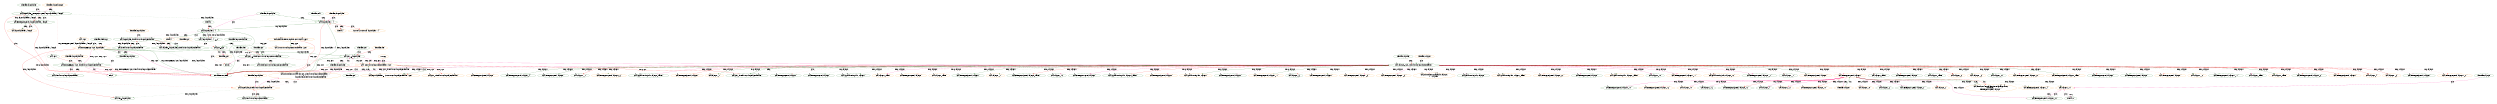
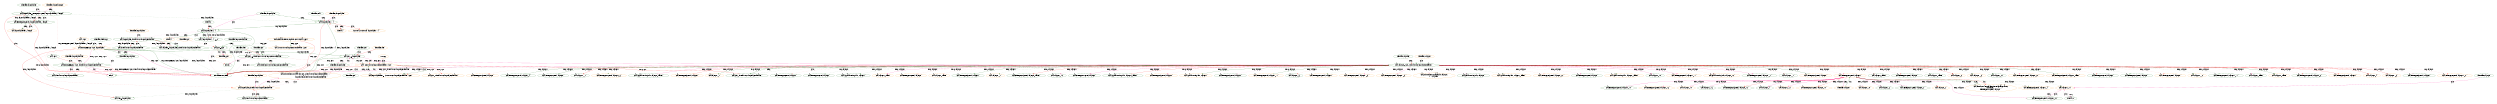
(215, 65) -> (209, 62)
